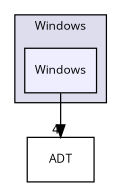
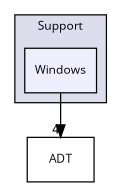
(61, 27) -> (61, 27)
